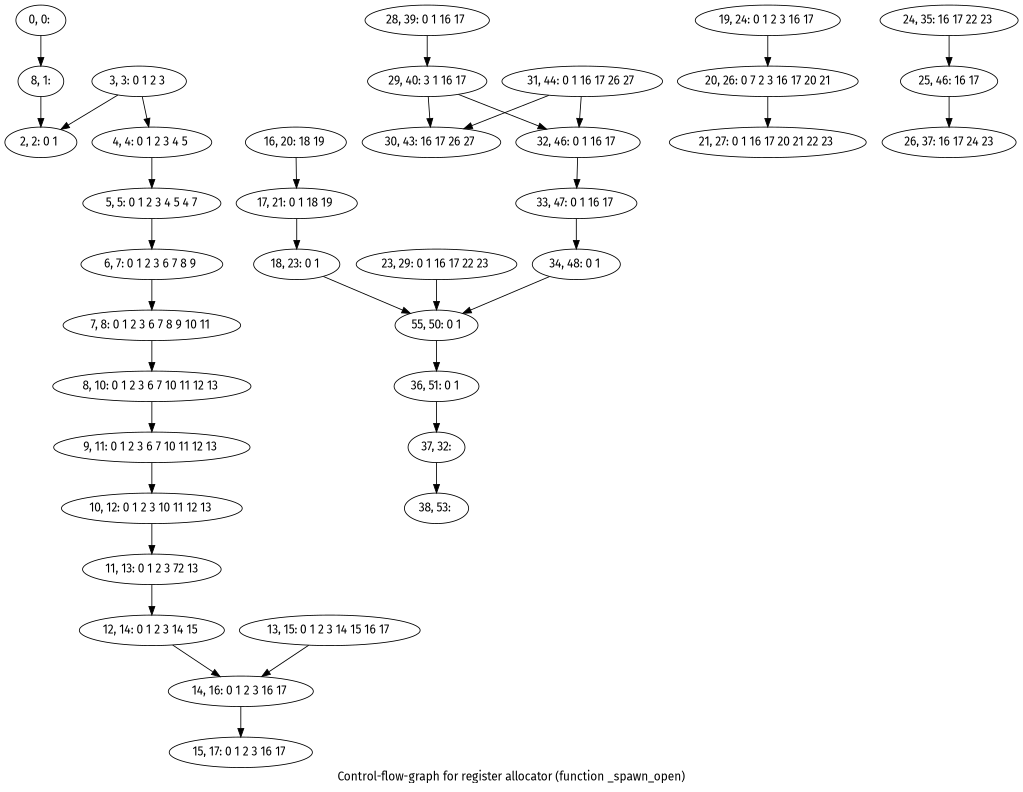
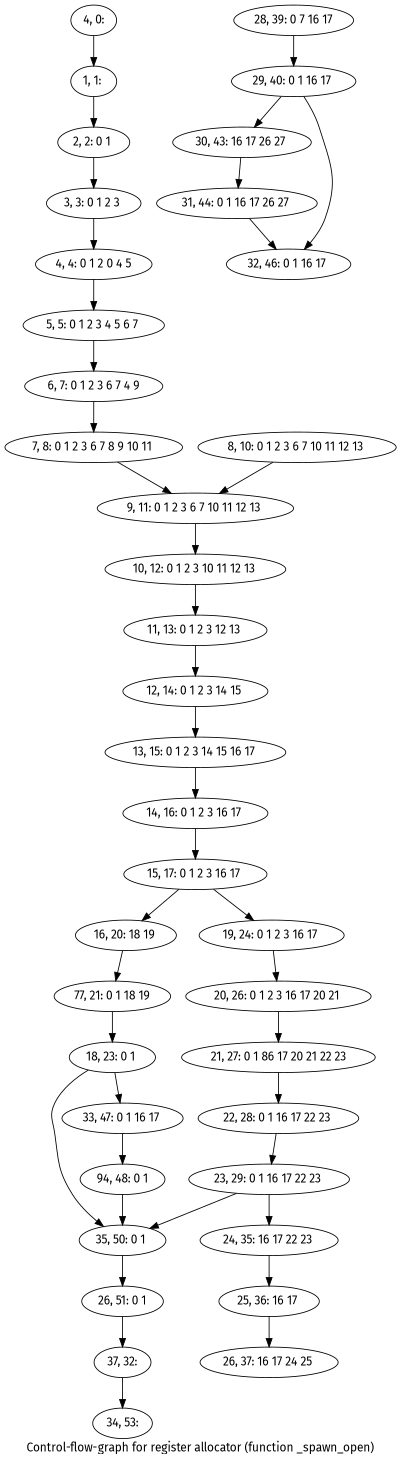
(41, 20) -> (94, 20)
(427, 20) -> (294, 20)
(41, 81) -> (94, 81)
(427, 81) -> (294, 81)
(768, 81) -> (278, 996)
(949, 81) -> (269, 1301)
(93, 110) -> (94, 169)
(512, 110) -> (240, 169)
(152, 142) -> (94, 264)
(768, 142) -> (278, 1057)
(949, 142) -> (269, 1362)
(577, 169) -> (117, 1084)
(152, 203) -> (94, 325)
(297, 203) -> (112, 996)
(152, 264) -> (94, 386)
(576, 264) -> (123, 1179)
(437, 325) -> (123, 1240)
(152, 352) -> (141, 476)
(437, 386) -> (123, 1301)
(437, 508) -> (123, 1423)
(152, 569) -> (195, 630)
(193, 658) -> (195, 718)
none -> (164, 902)
none -> (230, 902)
none -> (278, 1118)
none -> (269, 1206)
